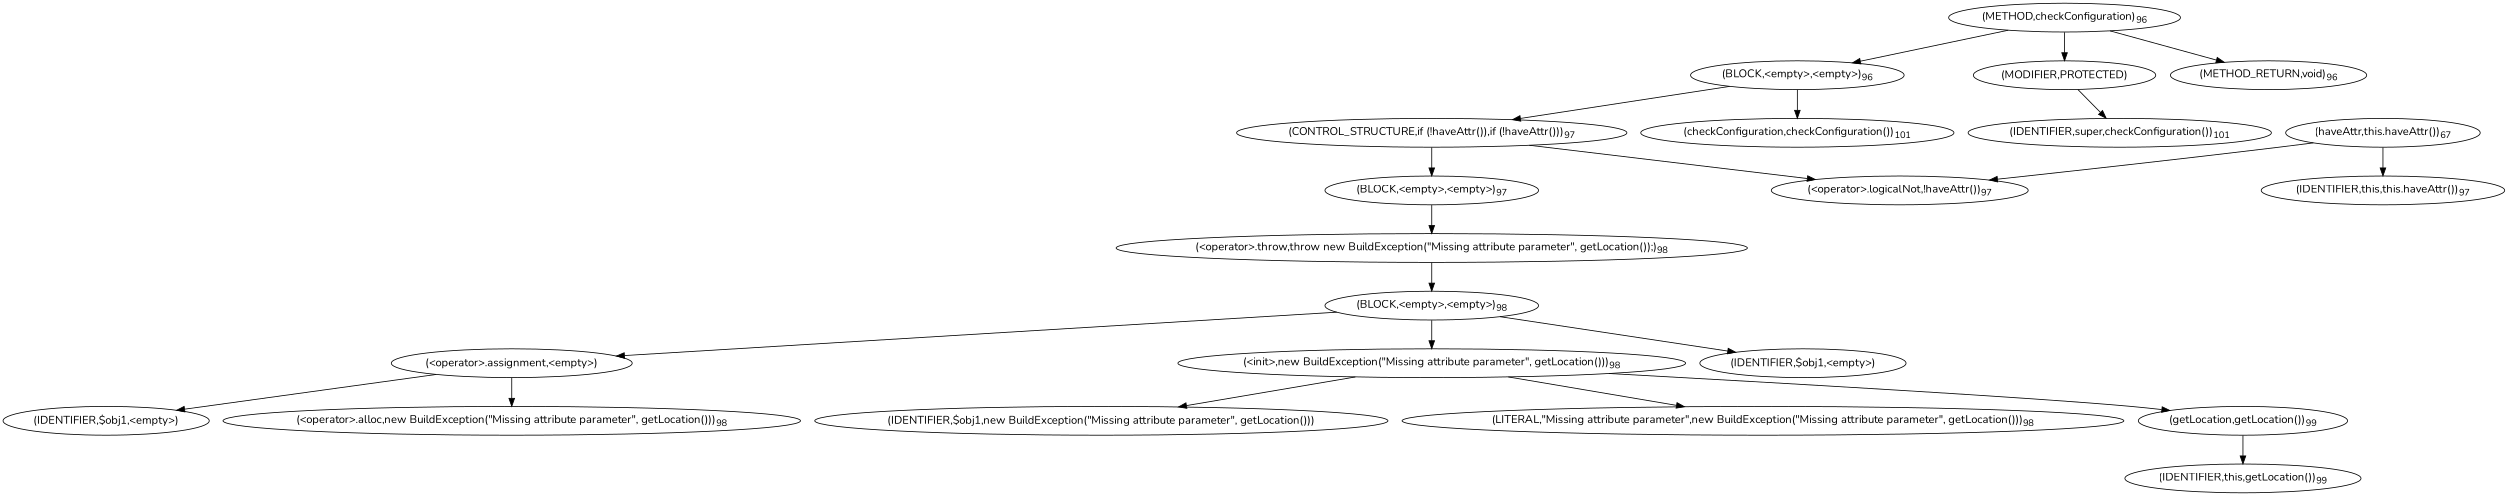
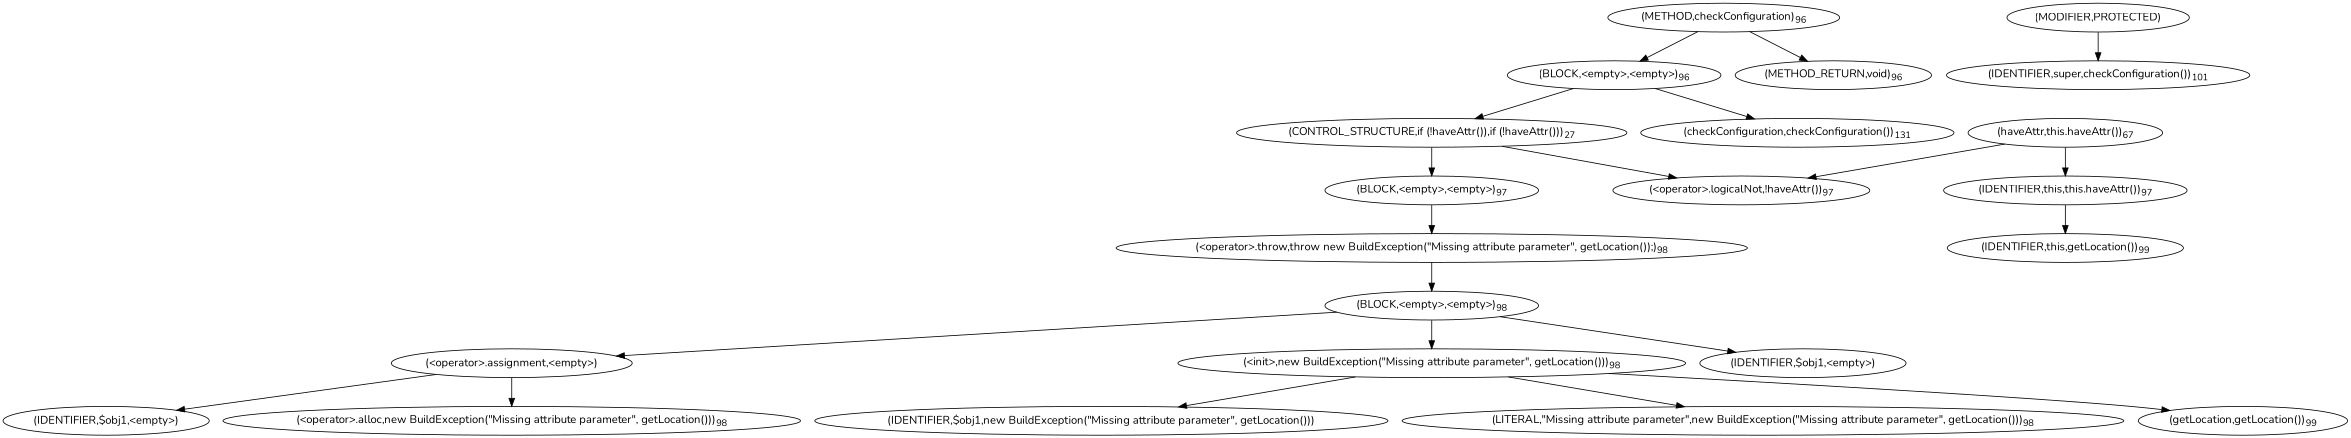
(2065, 42) -> none
(1570, 132) -> (1570, 132)
(1903, 132) -> (1903, 132)
(2243, 446) -> (2065, 215)
